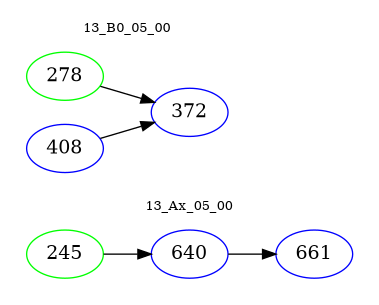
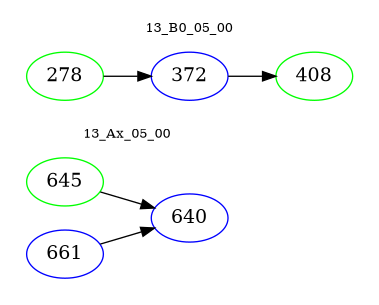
(121, 132) -> (245, 76)
(65, 148) -> (314, 76)
(65, 254) -> (65, 182)
(245, 254) -> (121, 238)
